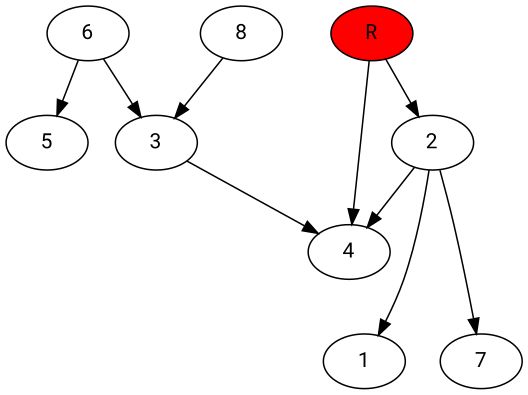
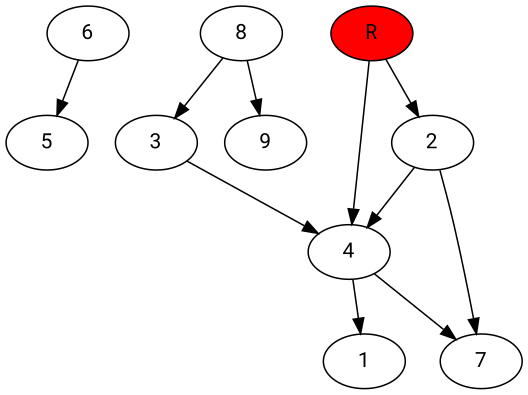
(118, 82) -> none
none -> (266, 143)
(413, 248) -> (356, 299)
none -> (409, 302)
